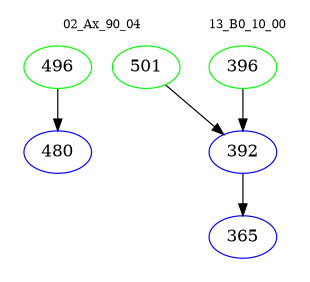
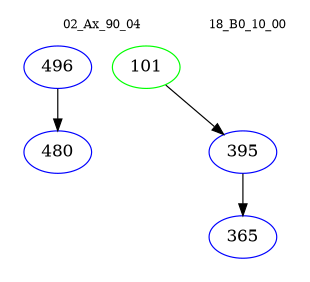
(248, 25) -> (248, 25)
(58, 67) -> (58, 67)
(146, 67) -> (146, 67)
(243, 67) -> none
(243, 152) -> (243, 152)
